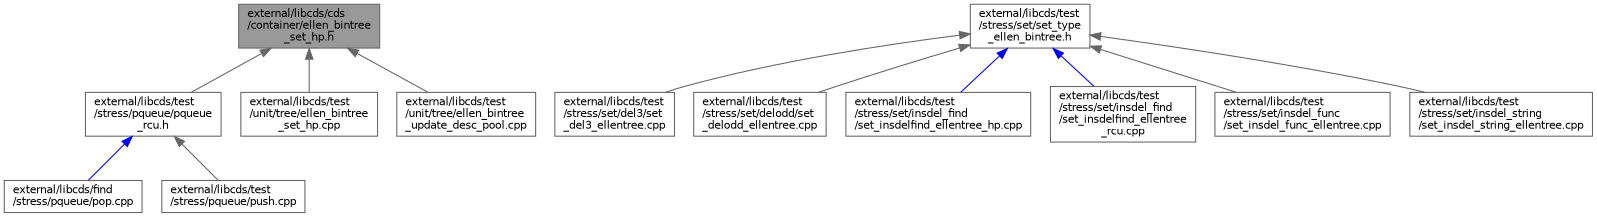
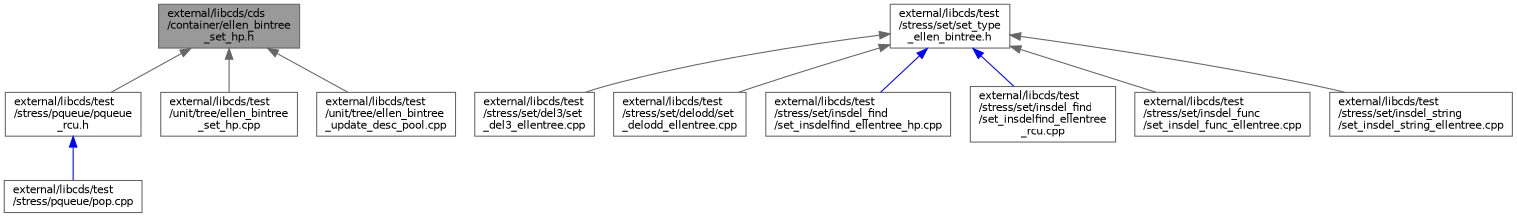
(73, 197) -> (73, 197)
(233, 197) -> none
